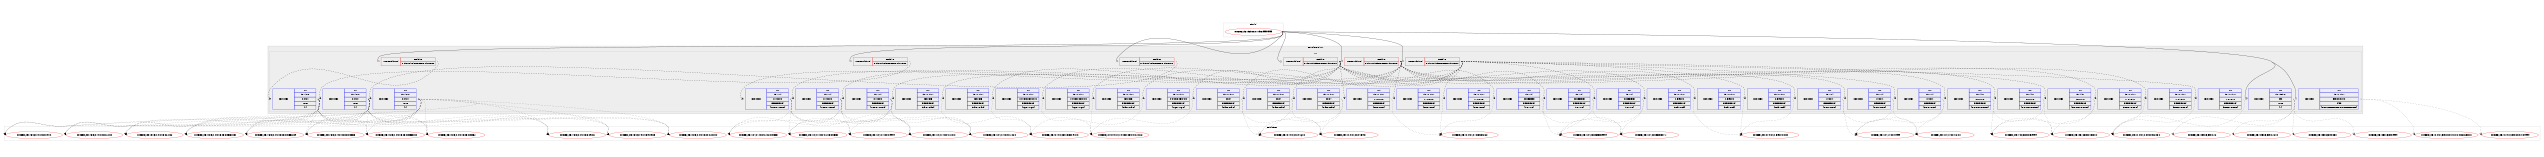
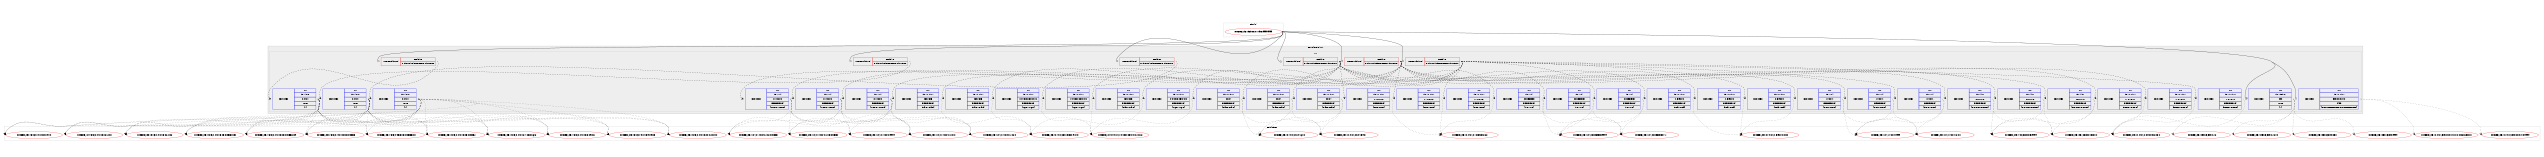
(94, 135) -> (94, 135)
(396, 135) -> (396, 135)
none -> (517, 135)
